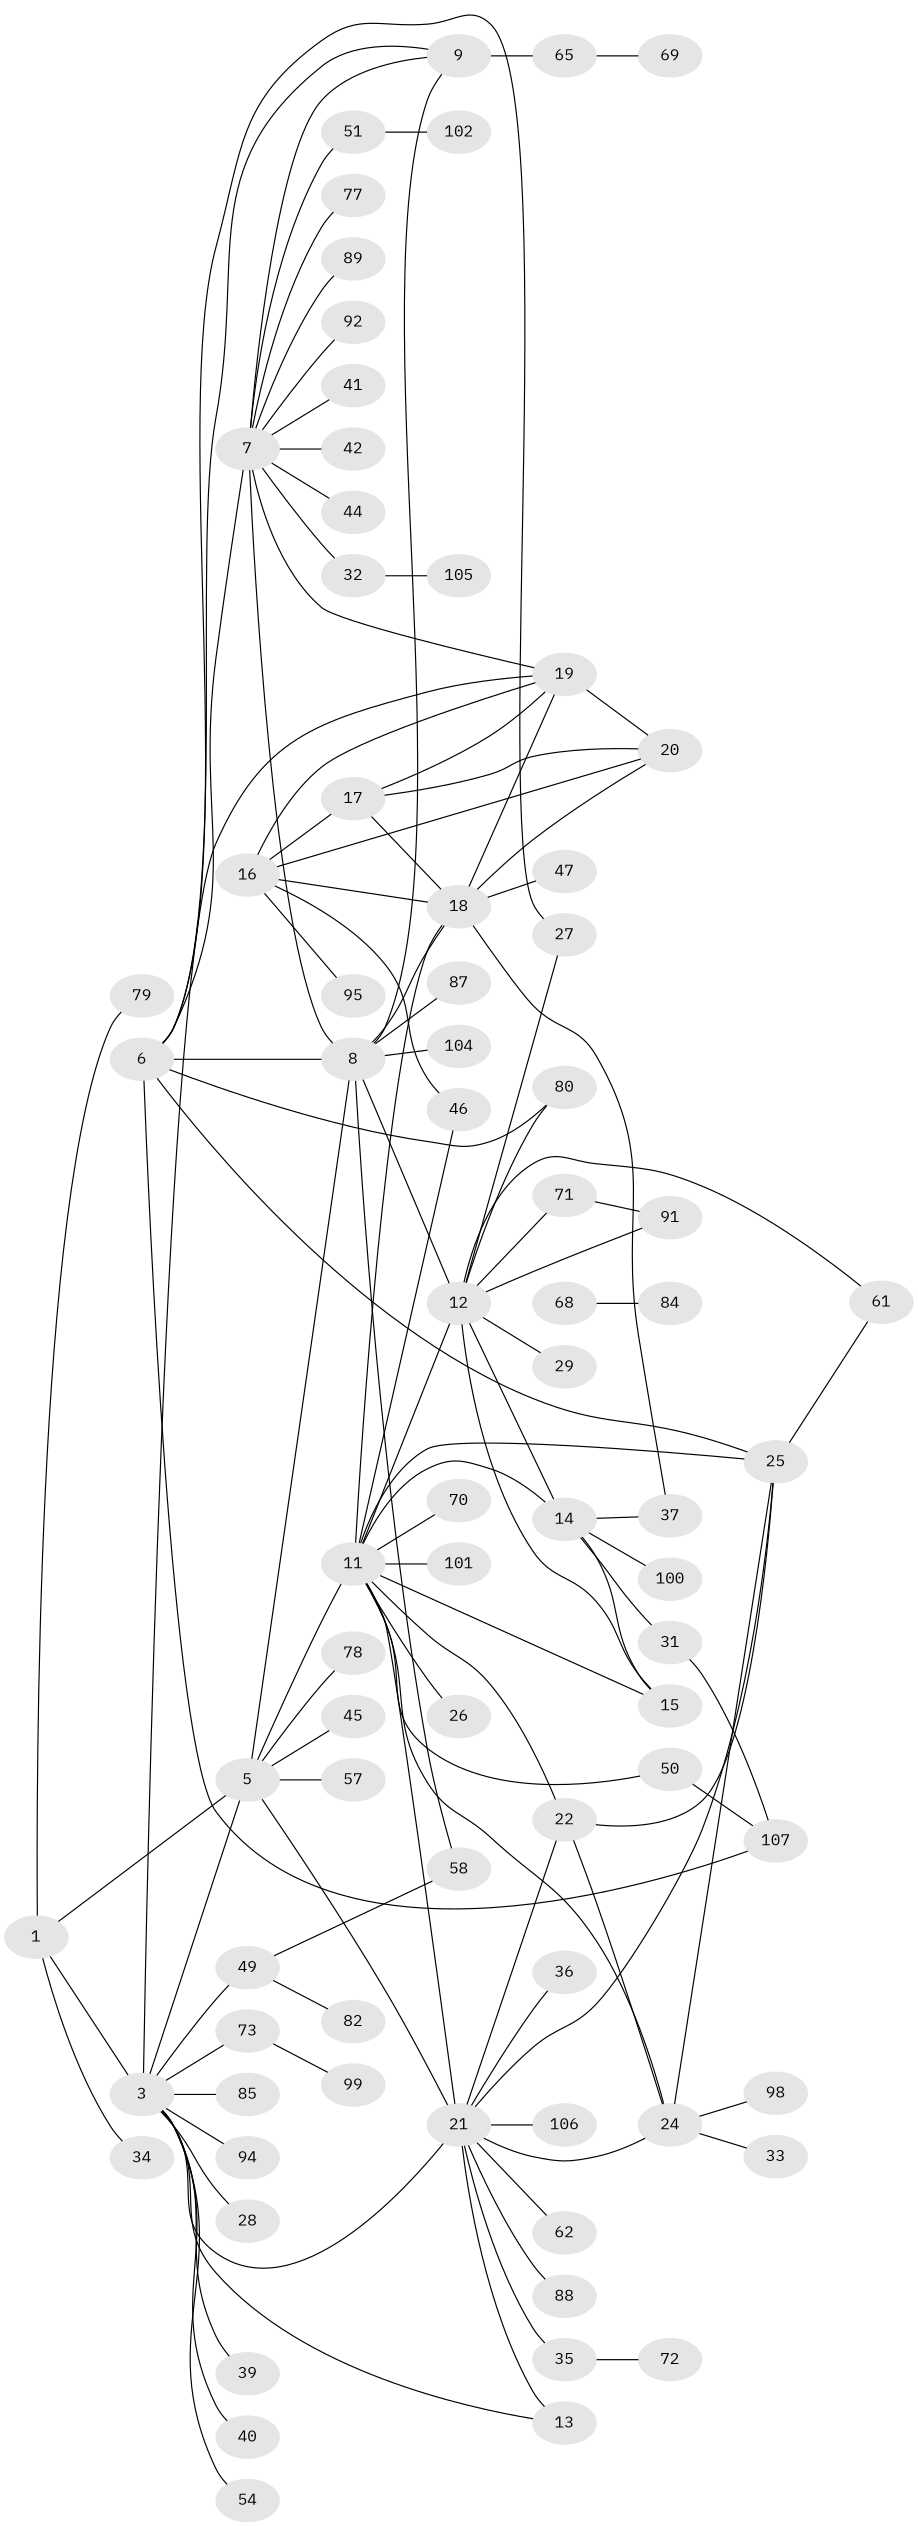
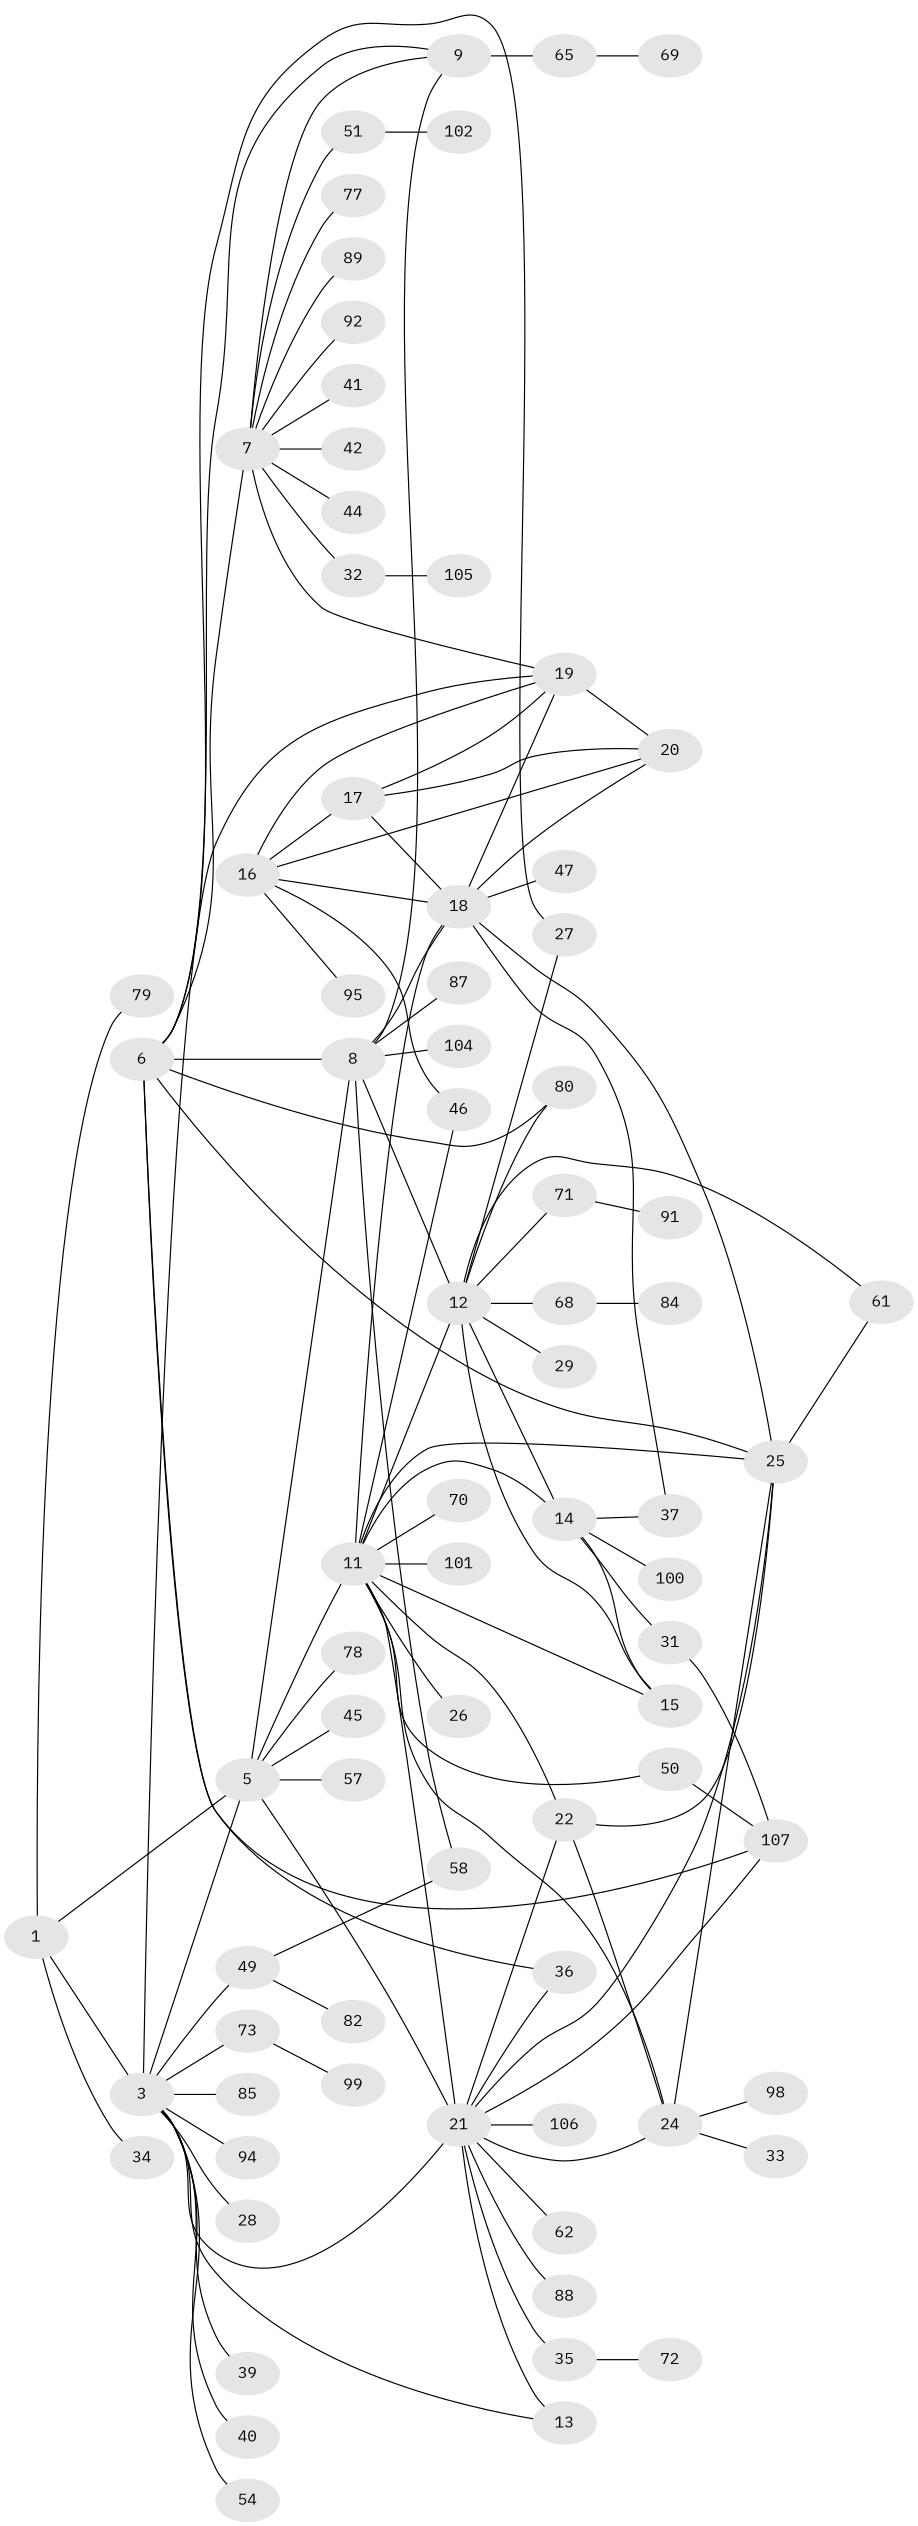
(269, 746) -> none
none -> (684, 1146)
(564, 1259) -> (512, 1303)
none -> (180, 1629)
none -> (638, 2004)
